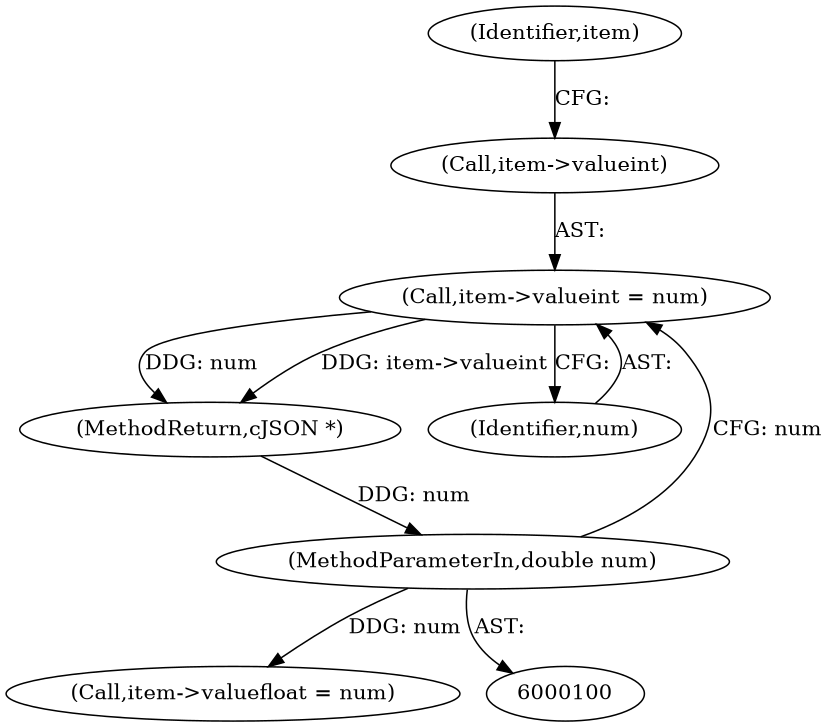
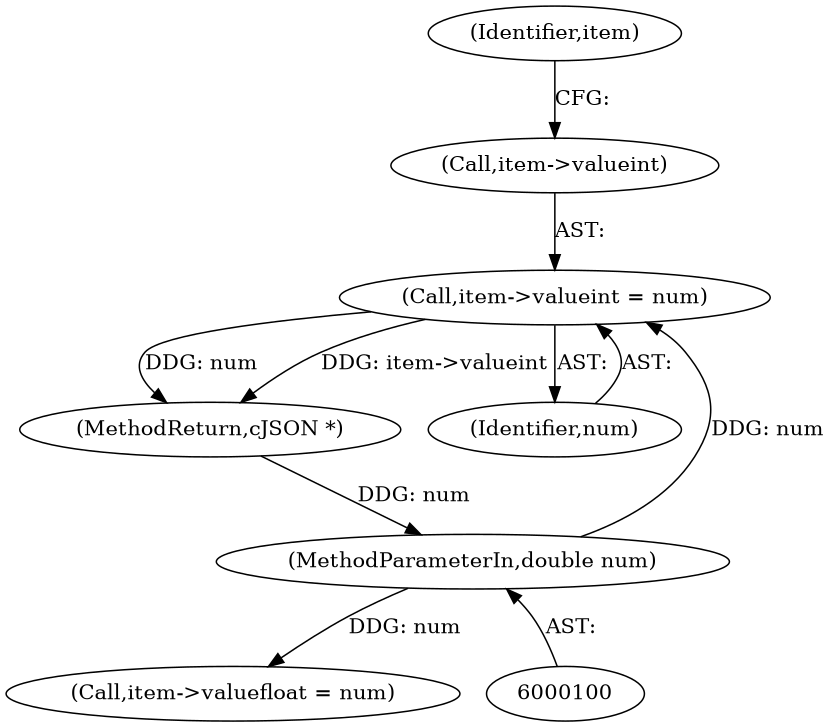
(586, 364) -> (586, 364)
(768, 430) -> (768, 430)
(471, 633) -> (541, 631)
